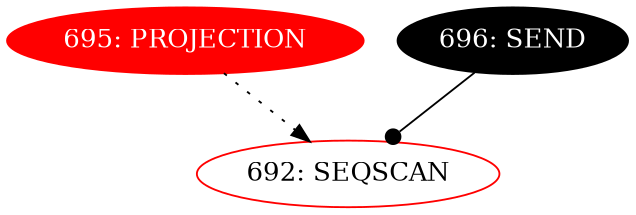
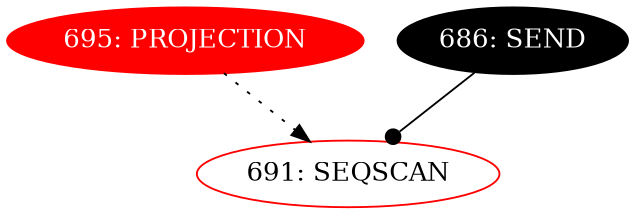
(513, 41) -> (513, 41)
(348, 174) -> (348, 174)
